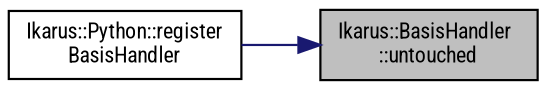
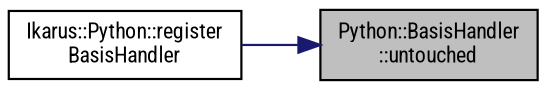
(429, 45) -> (429, 45)
